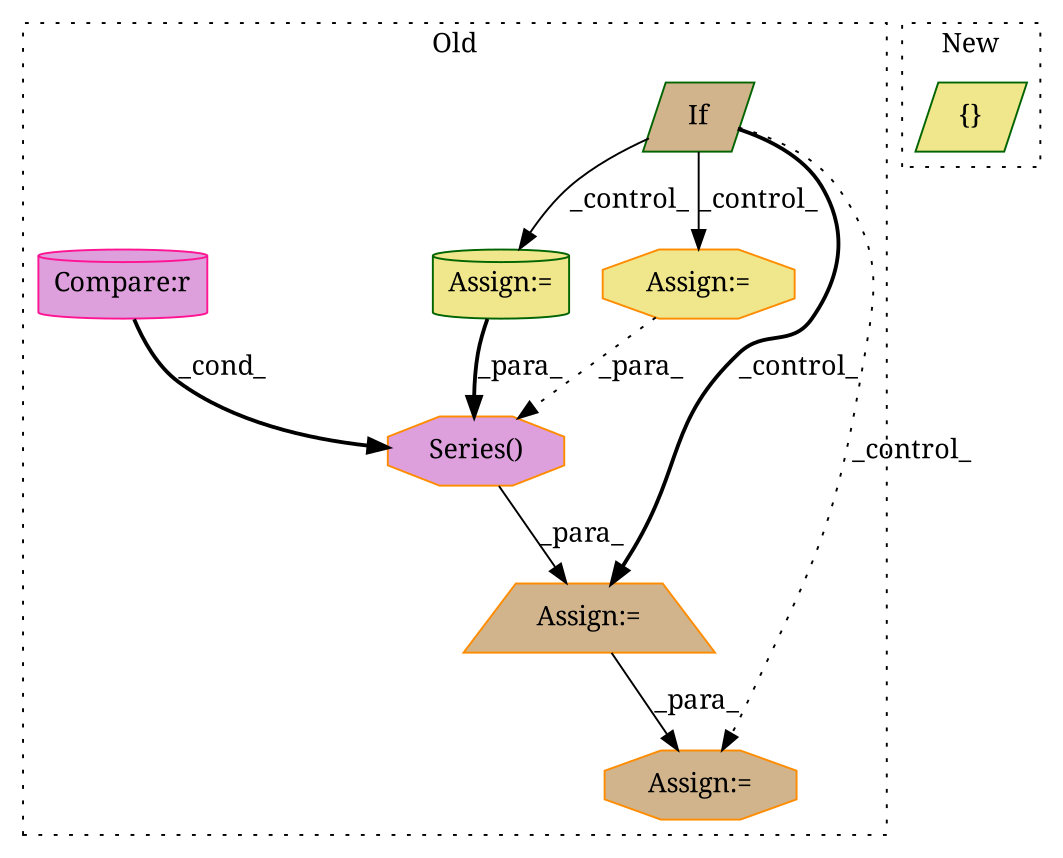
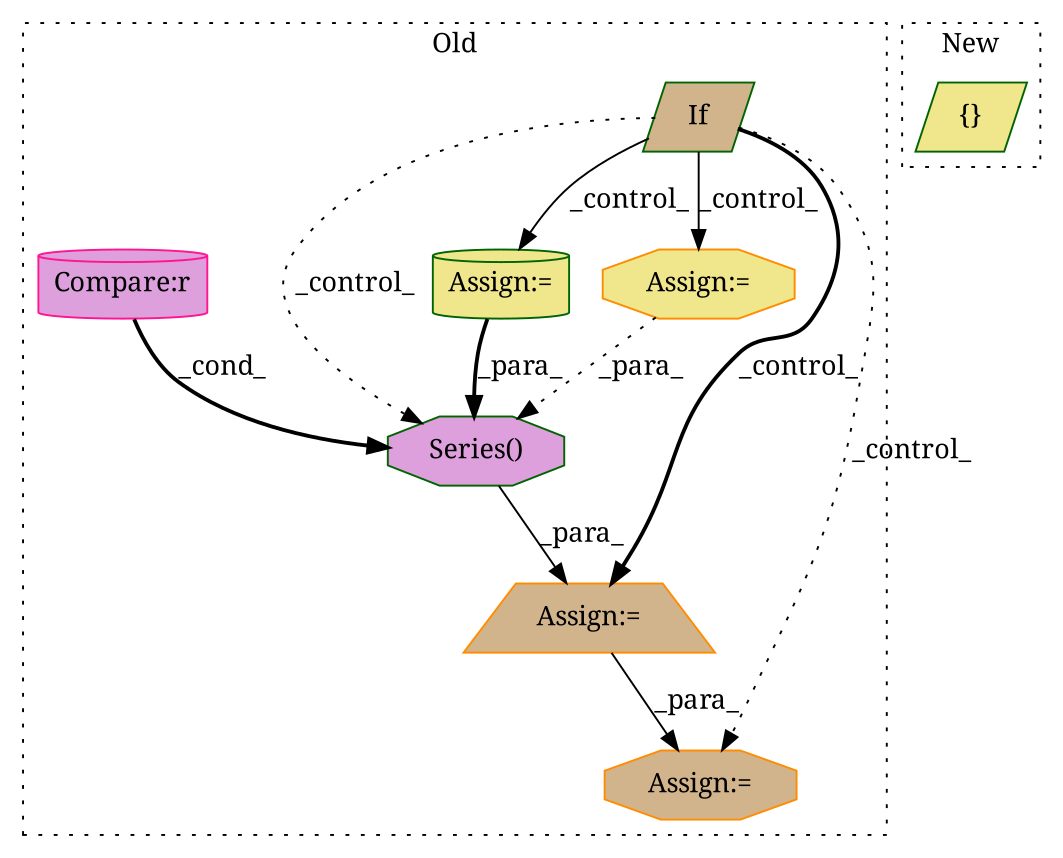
none -> (360, 191)
(476, 451) -> (476, 451)
